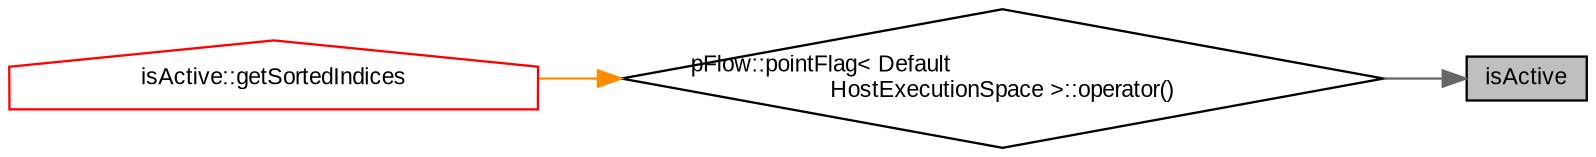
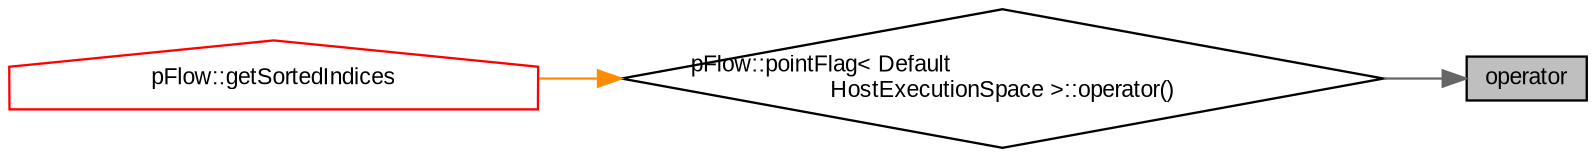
(274, 79) -> (274, 79)
(1527, 79) -> (1527, 79)
